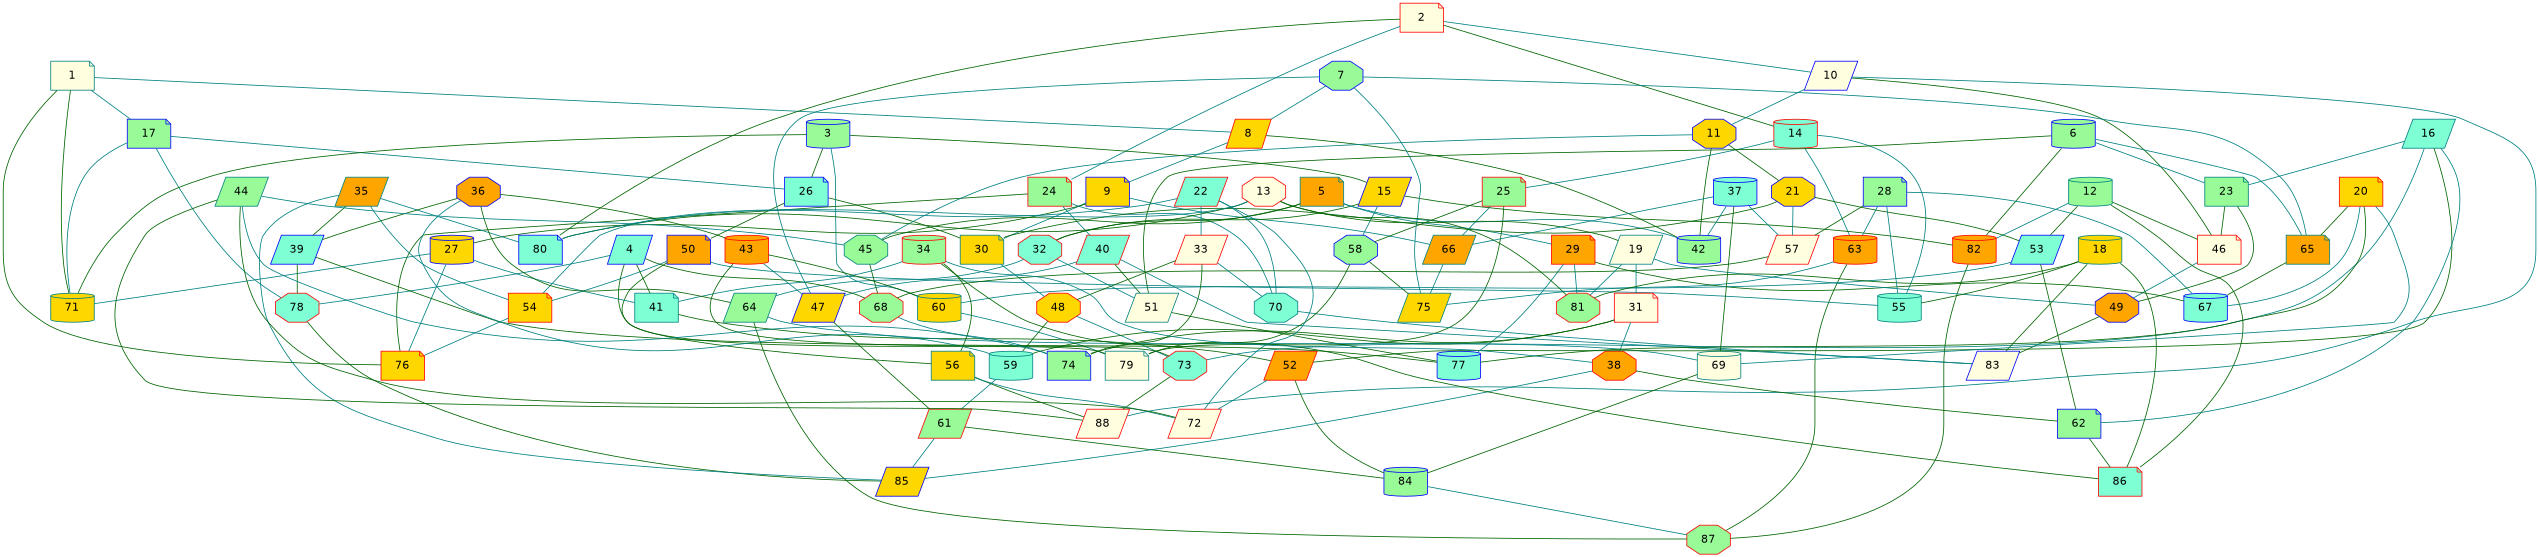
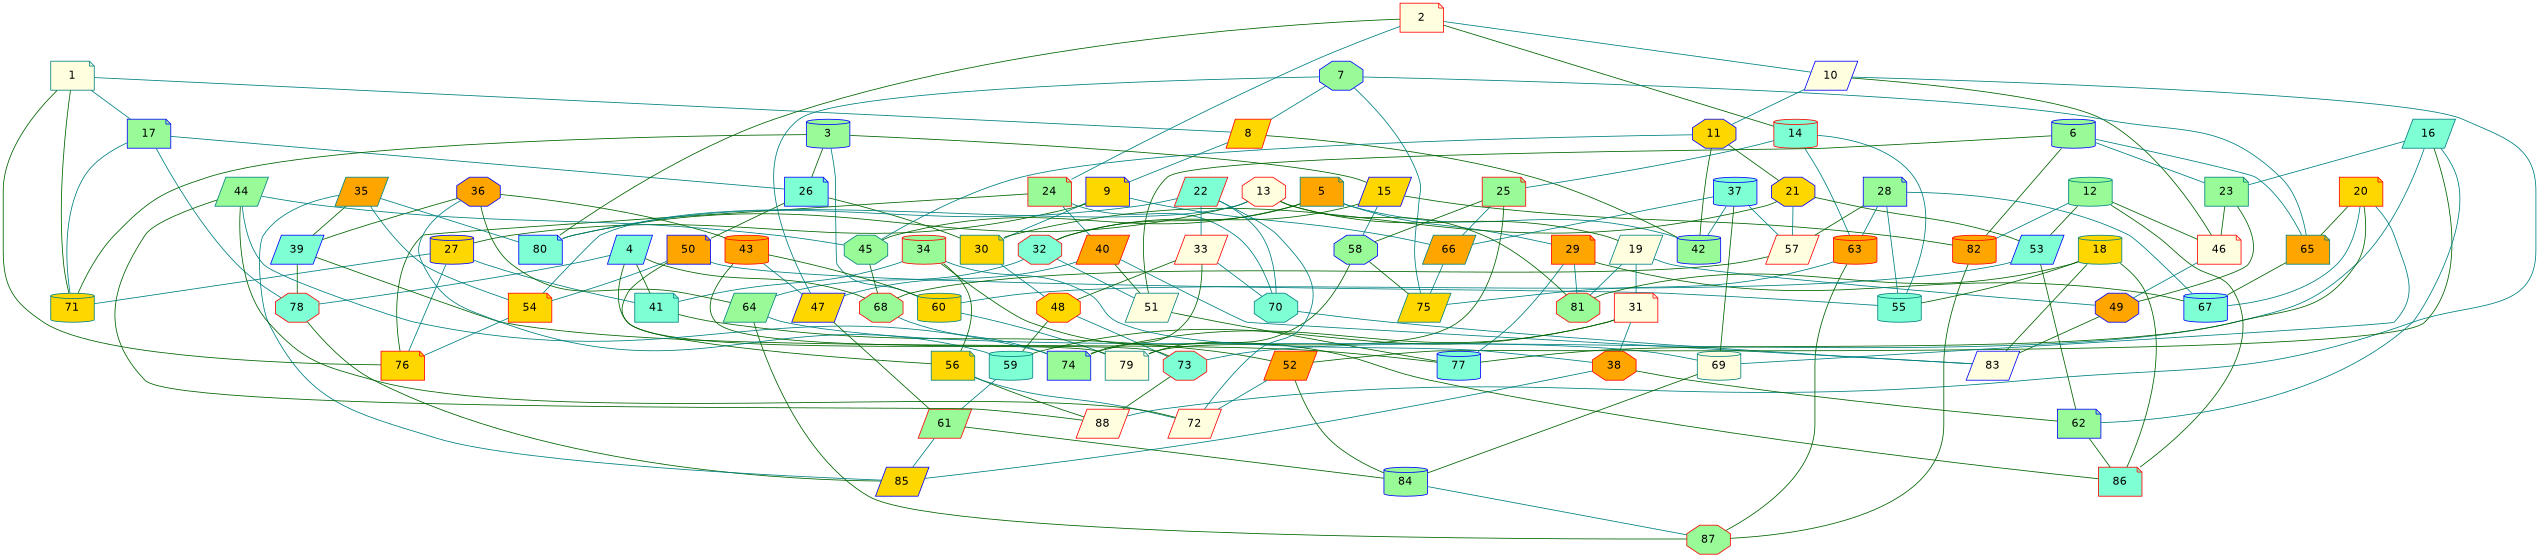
(1103, 250) -> (1103, 250)
